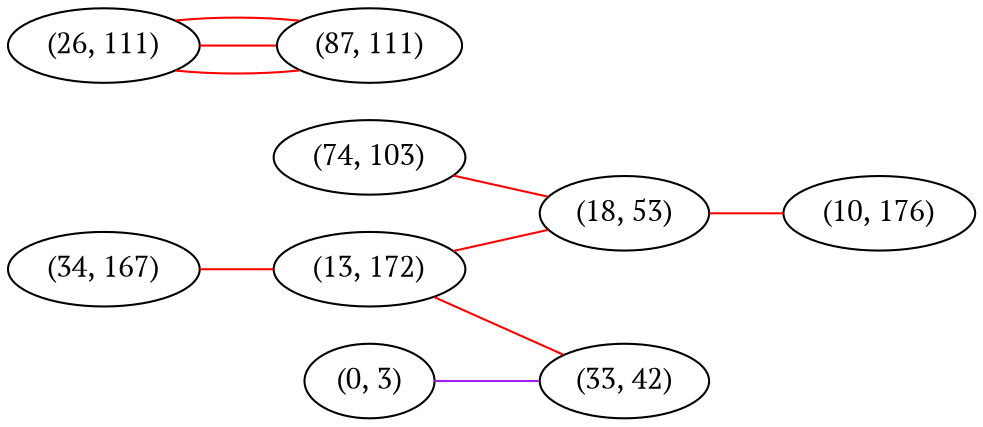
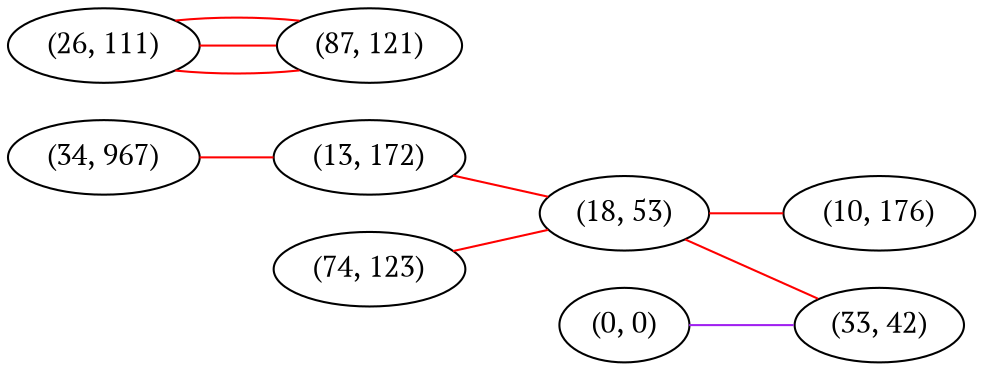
(370, 46) -> (370, 46)
(370, 157) -> (370, 269)
(104, 269) -> (104, 157)
(499, 326) -> (752, 269)
(370, 381) -> (624, 325)
